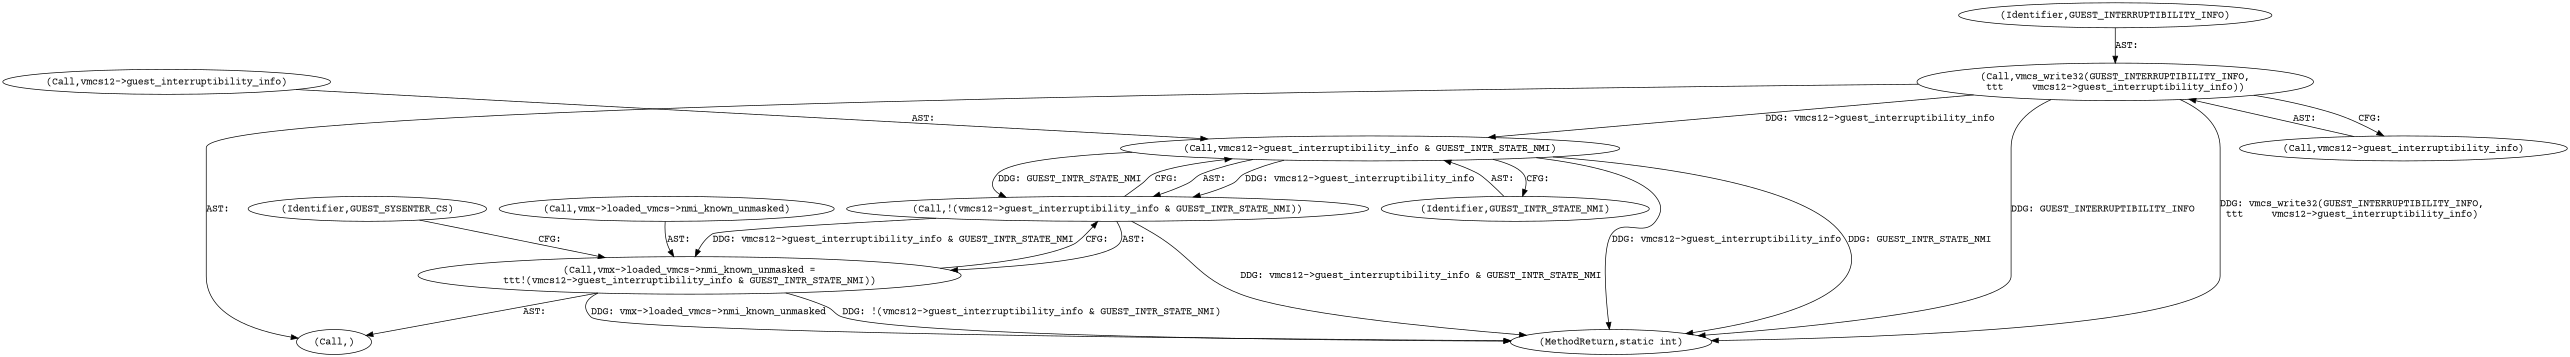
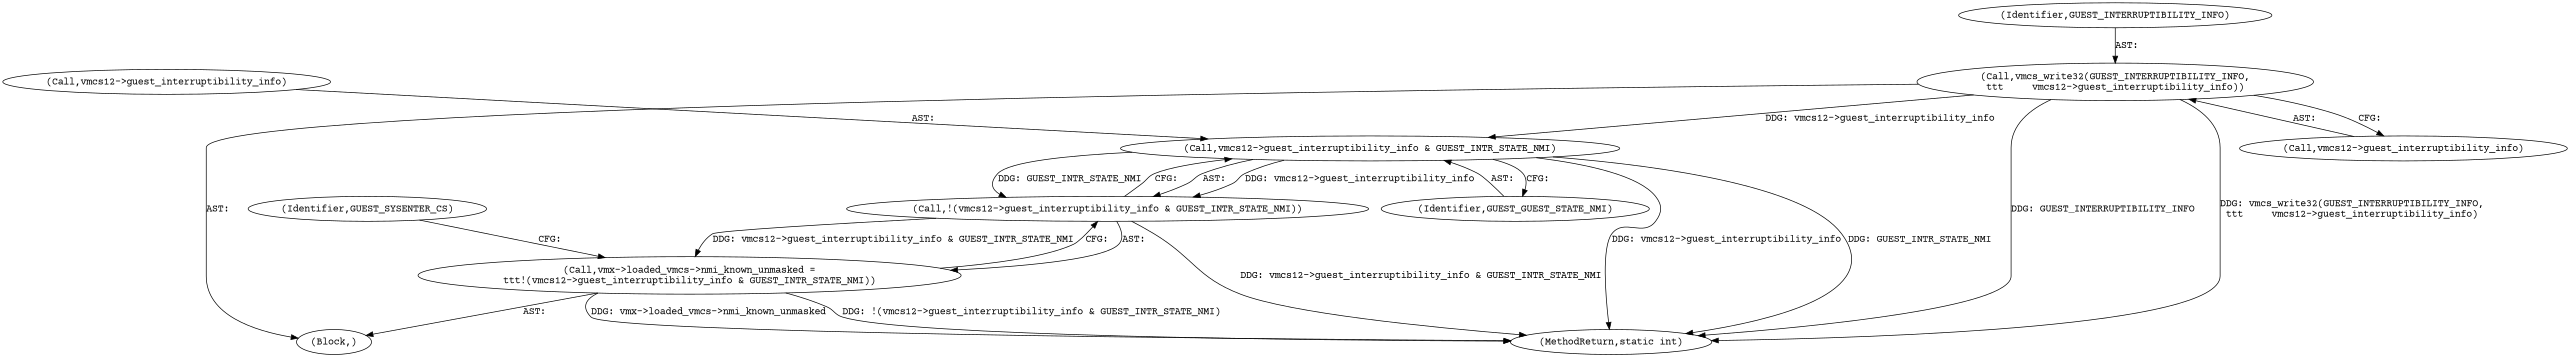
(667, 209) -> none
(1515, 209) -> (1515, 209)
(334, 342) -> (334, 342)
